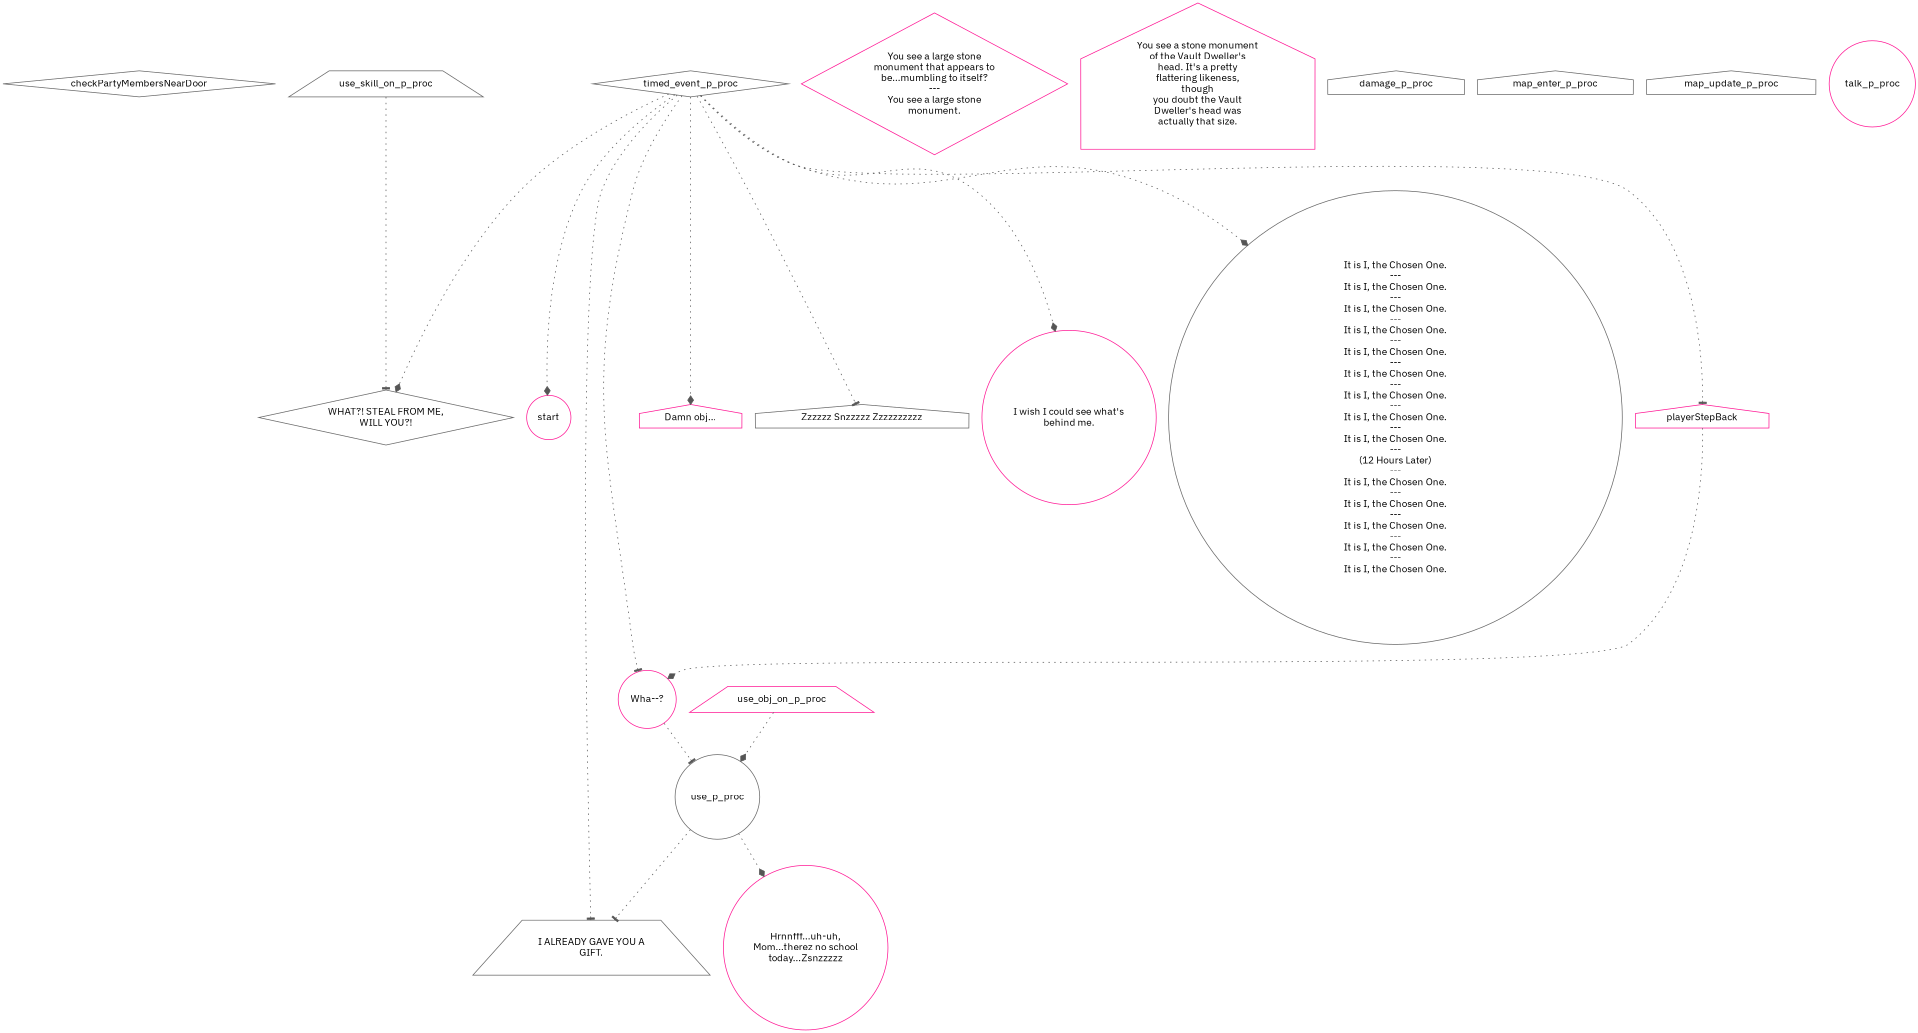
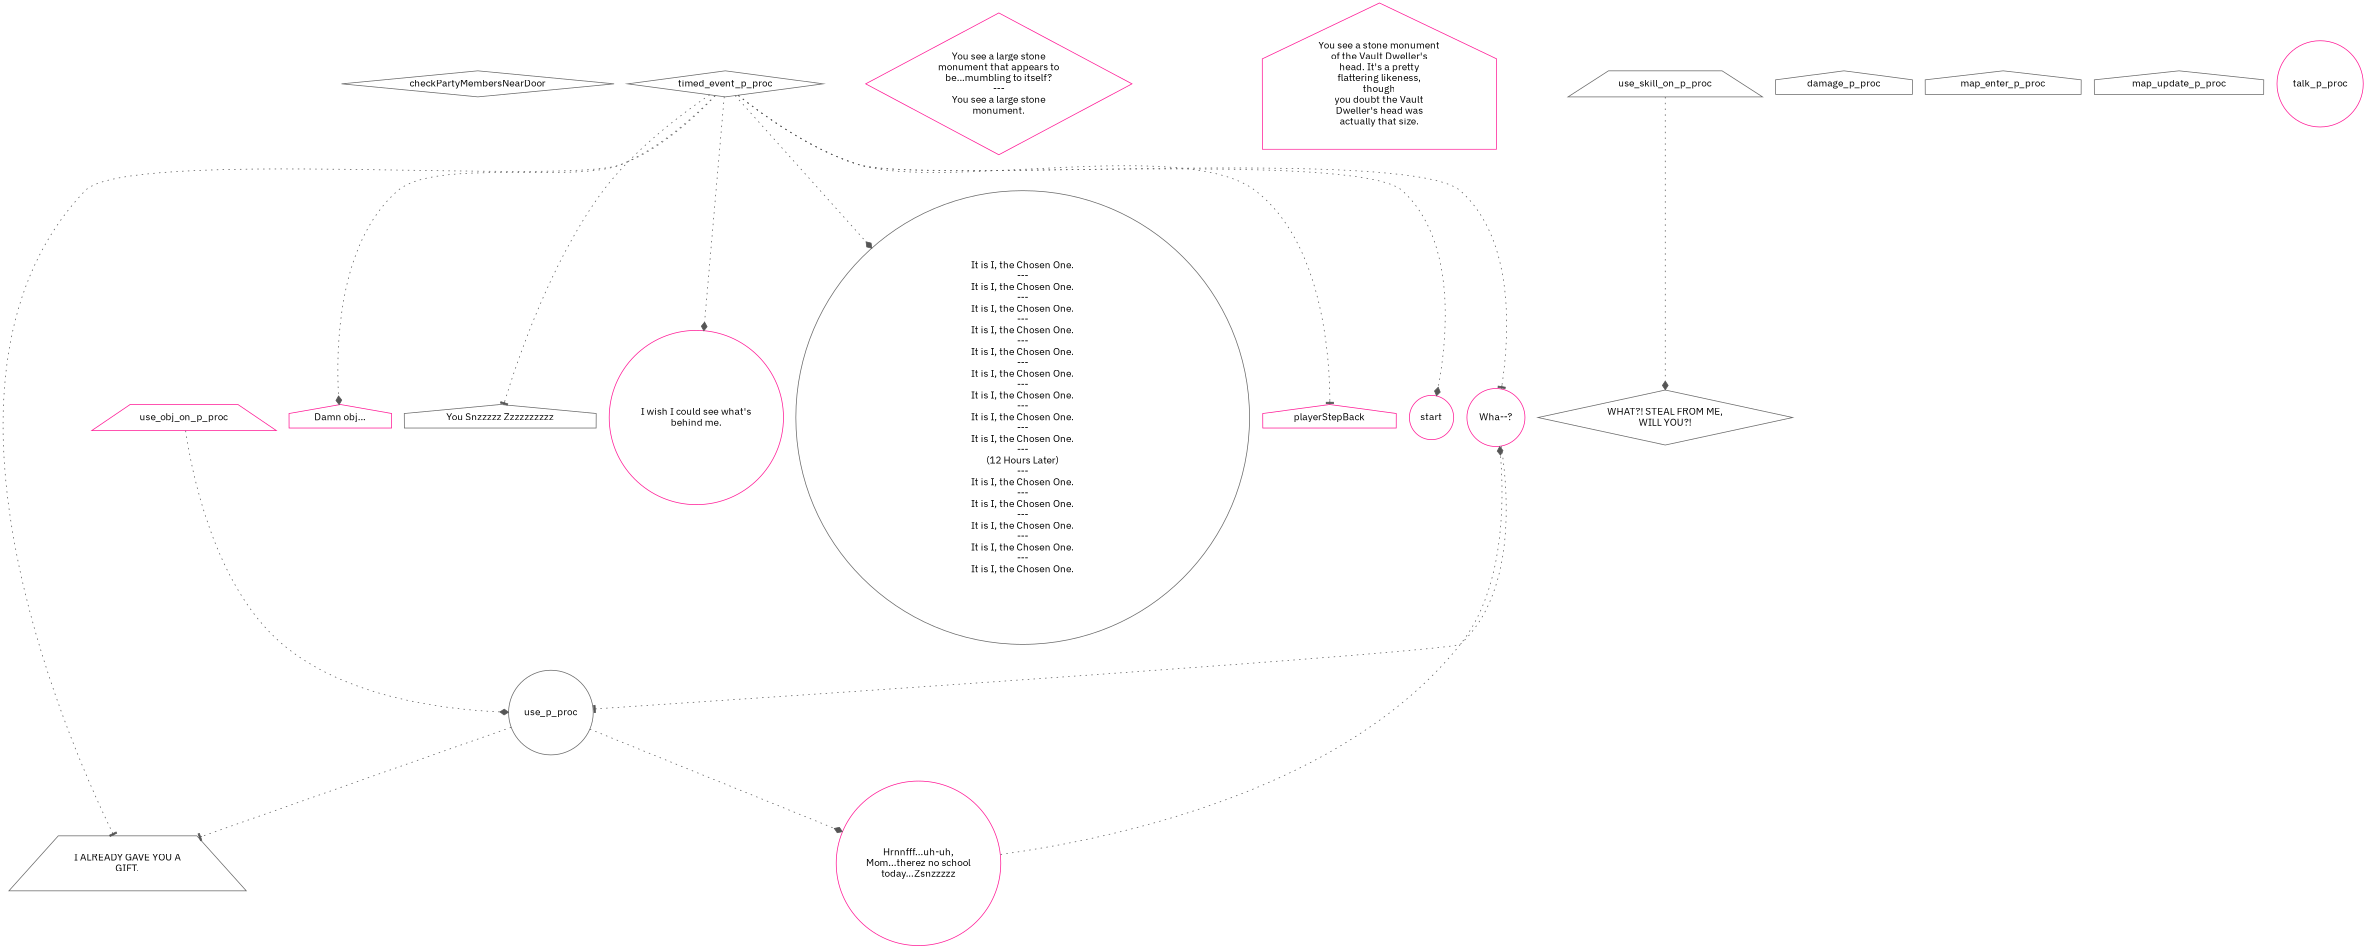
(503, 209) -> none
(386, 242) -> (1665, 239)
(862, 418) -> (500, 418)
(1270, 662) -> (1338, 746)
